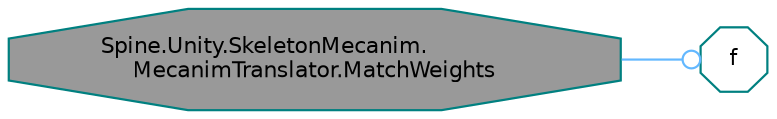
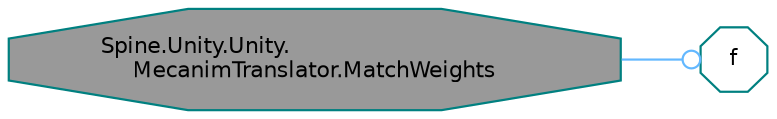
(315, 60) -> (315, 60)
